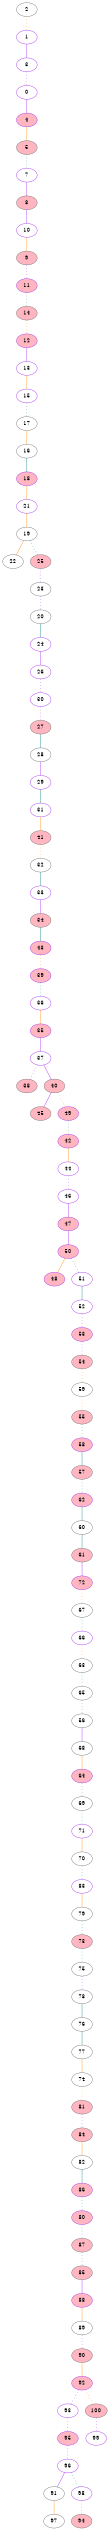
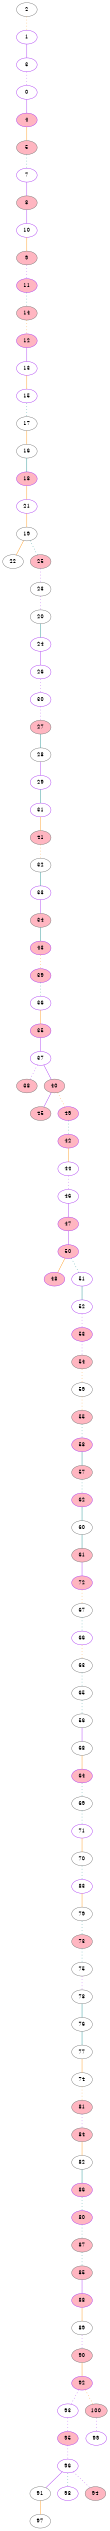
(82, 2507) -> (82, 2480)
